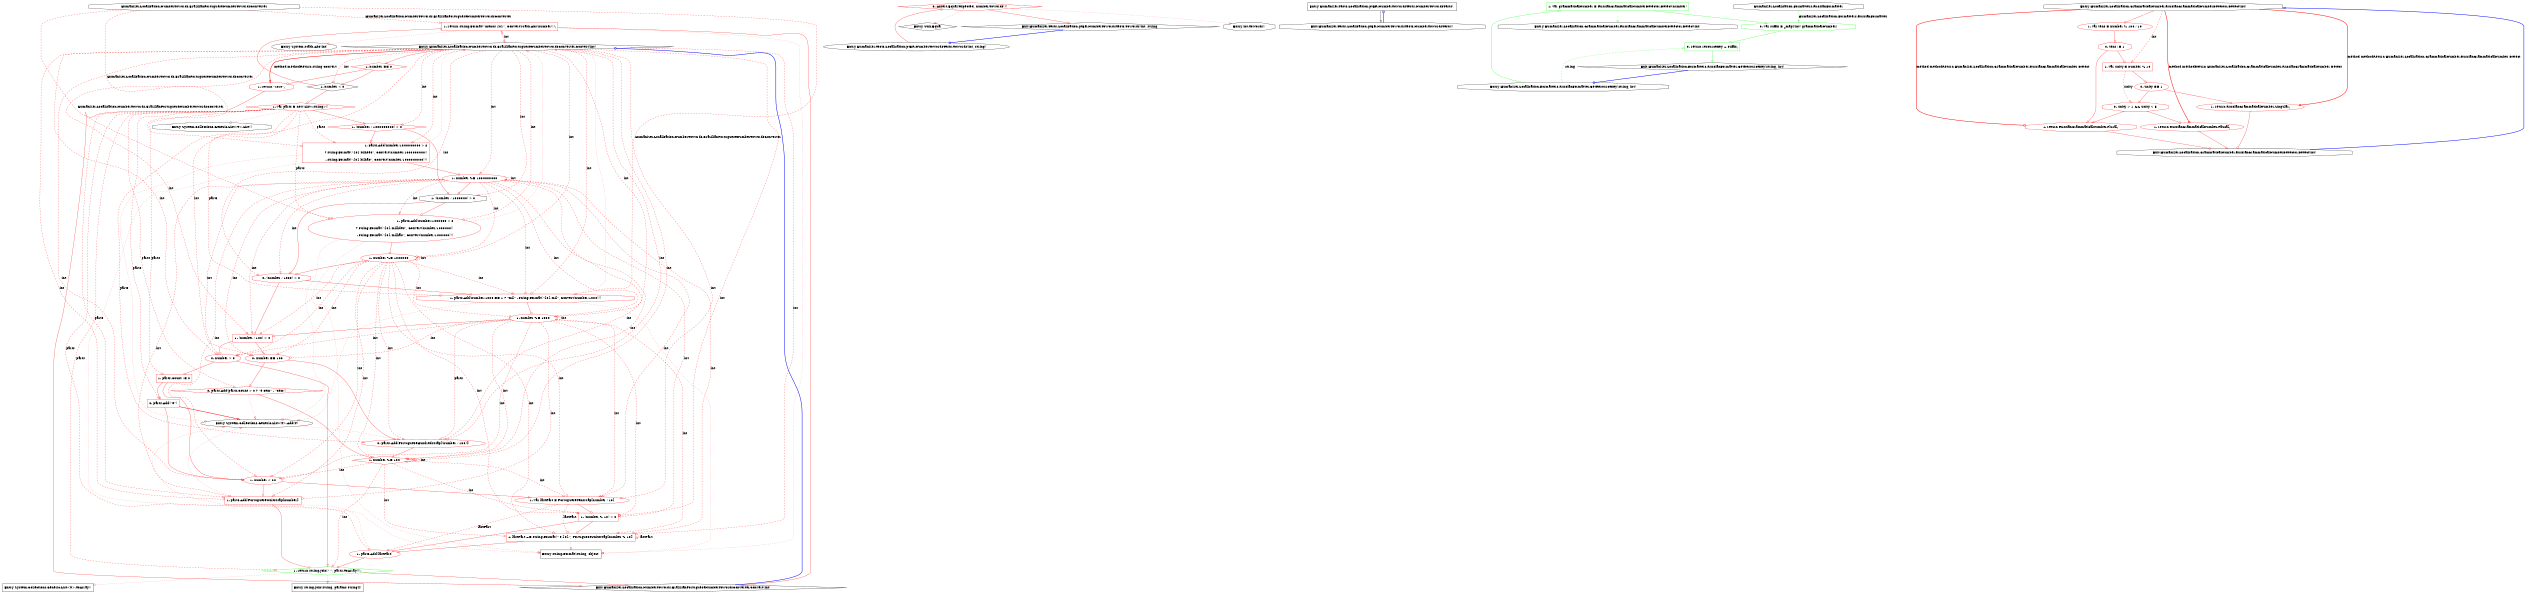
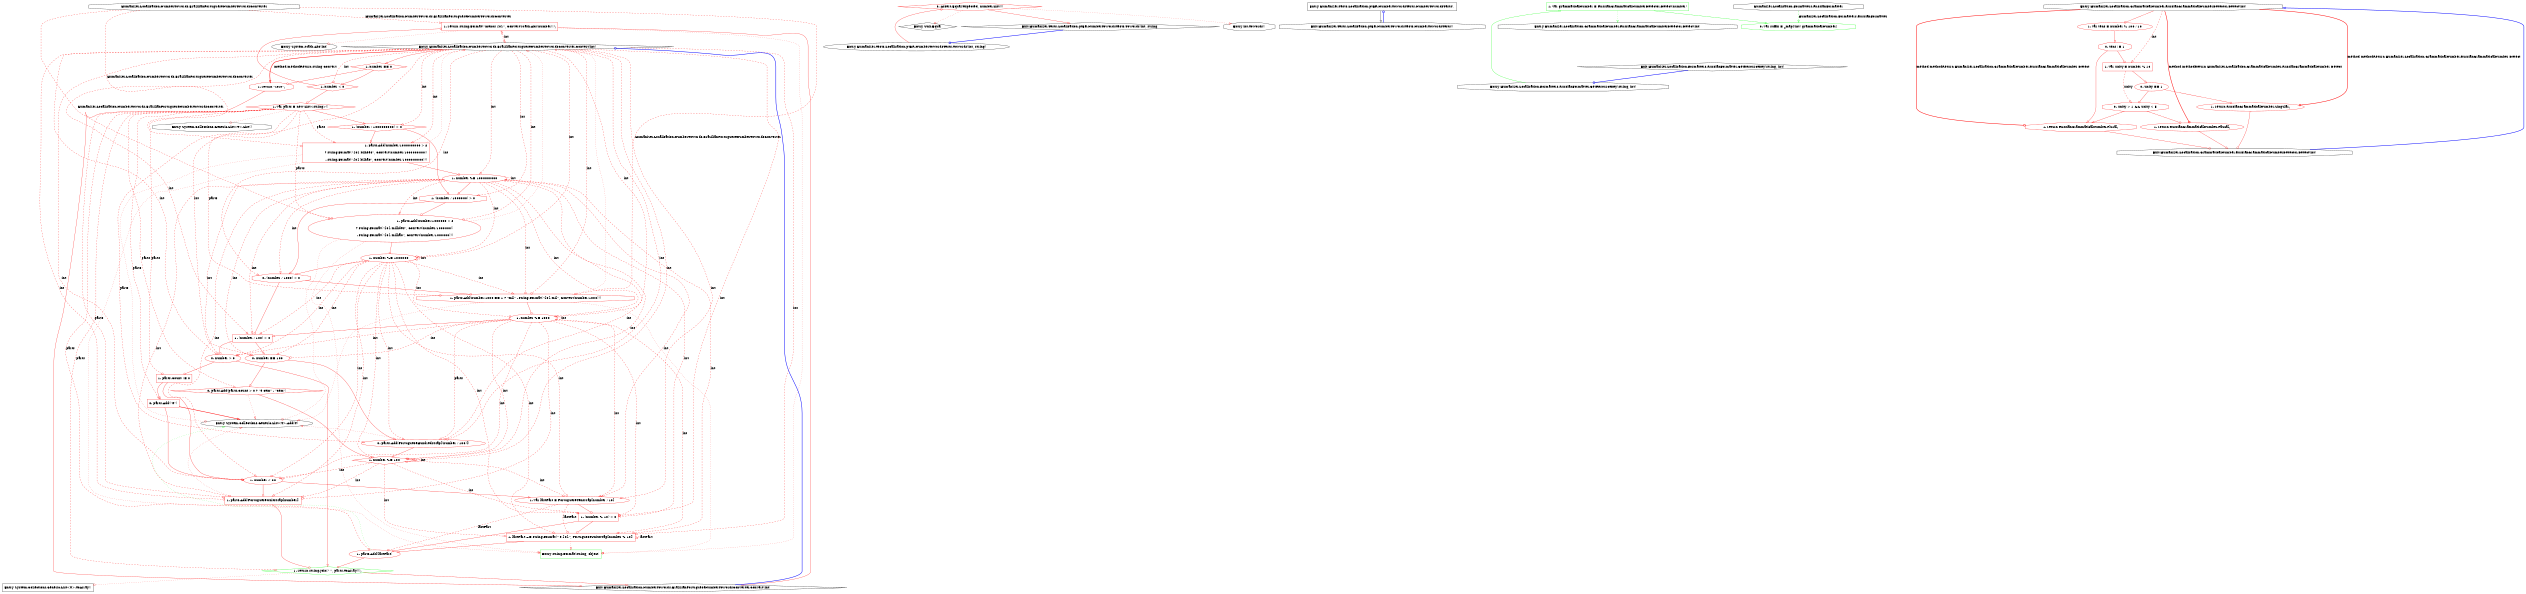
(970, 7) -> (970, 7)
(1712, 47) -> none
(332, 87) -> (332, 87)
(453, 199) -> (453, 199)
(348, 431) -> (353, 431)
(215, 503) -> (215, 503)
(348, 508) -> (342, 483)
(571, 554) -> (571, 554)
(328, 588) -> none
